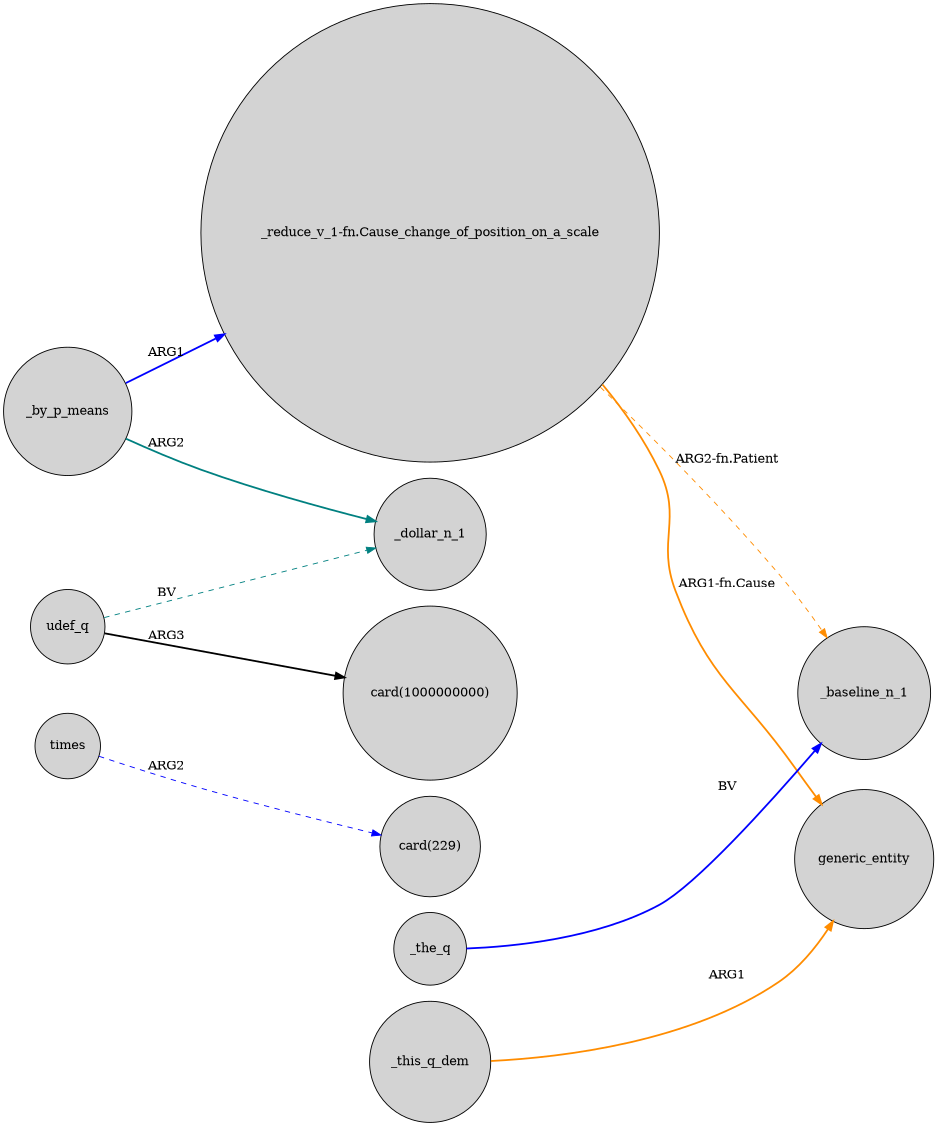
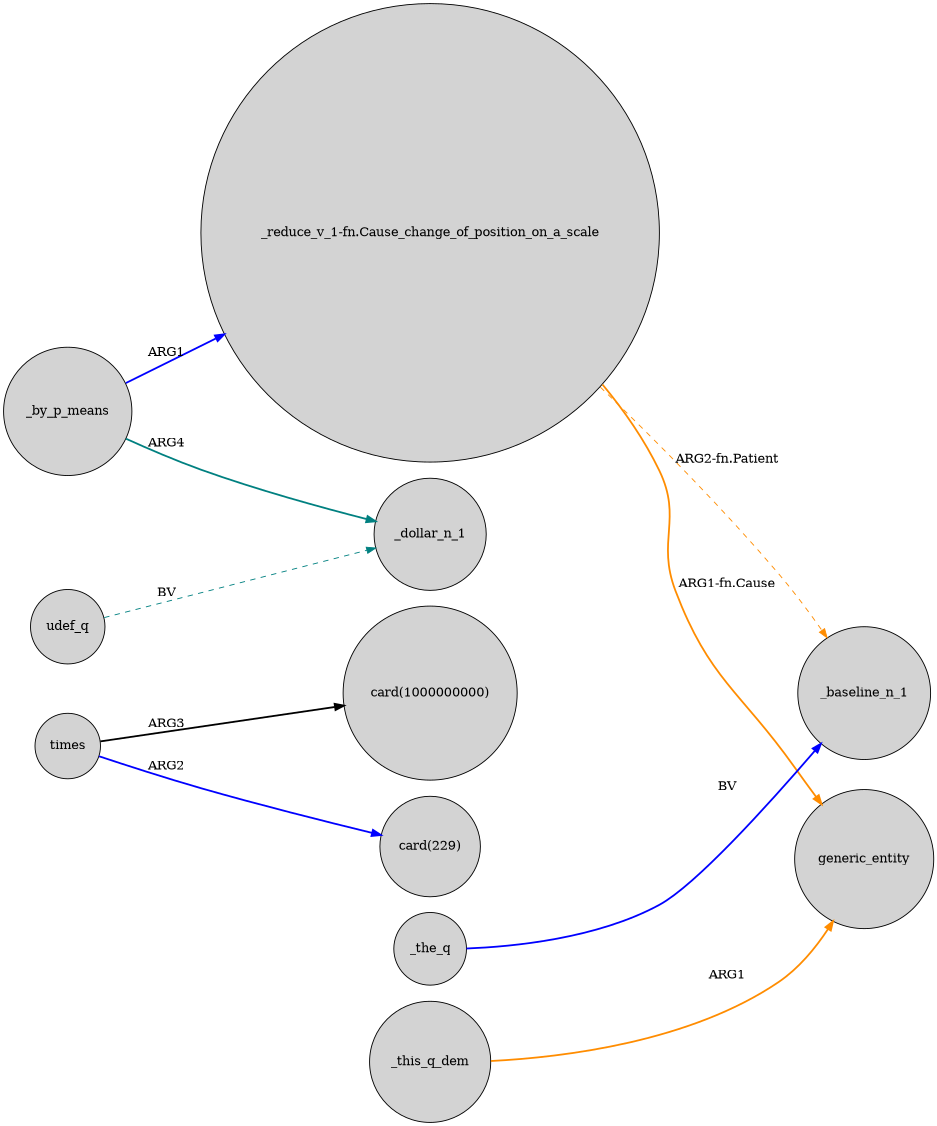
(166, 443) -> (166, 443)
(220, 655) -> (218, 724)
(235, 798) -> (235, 798)
